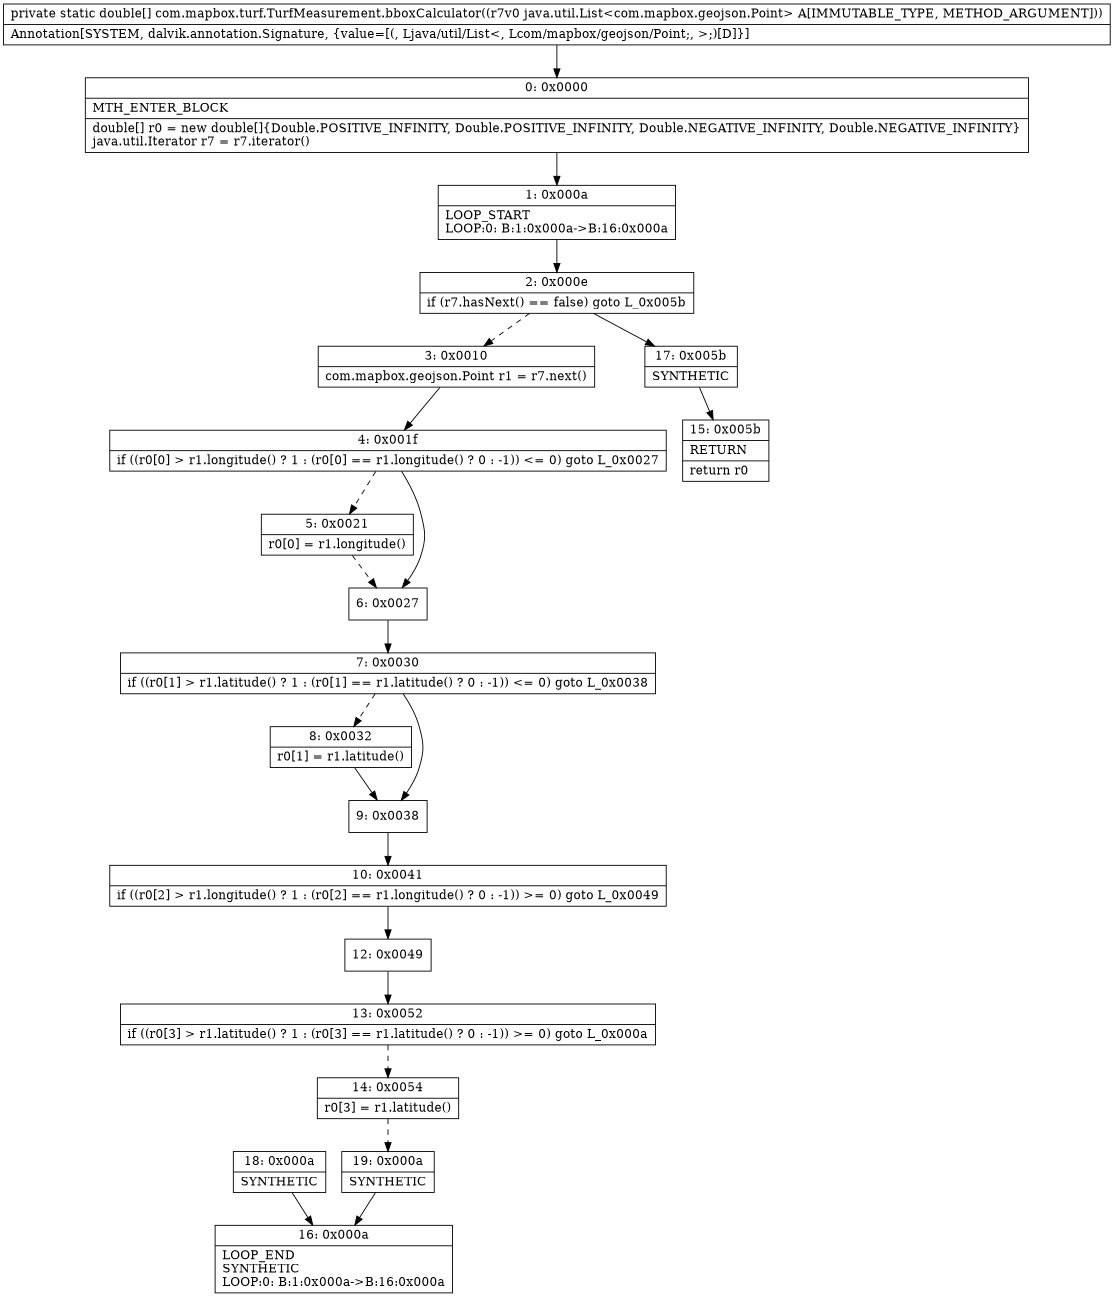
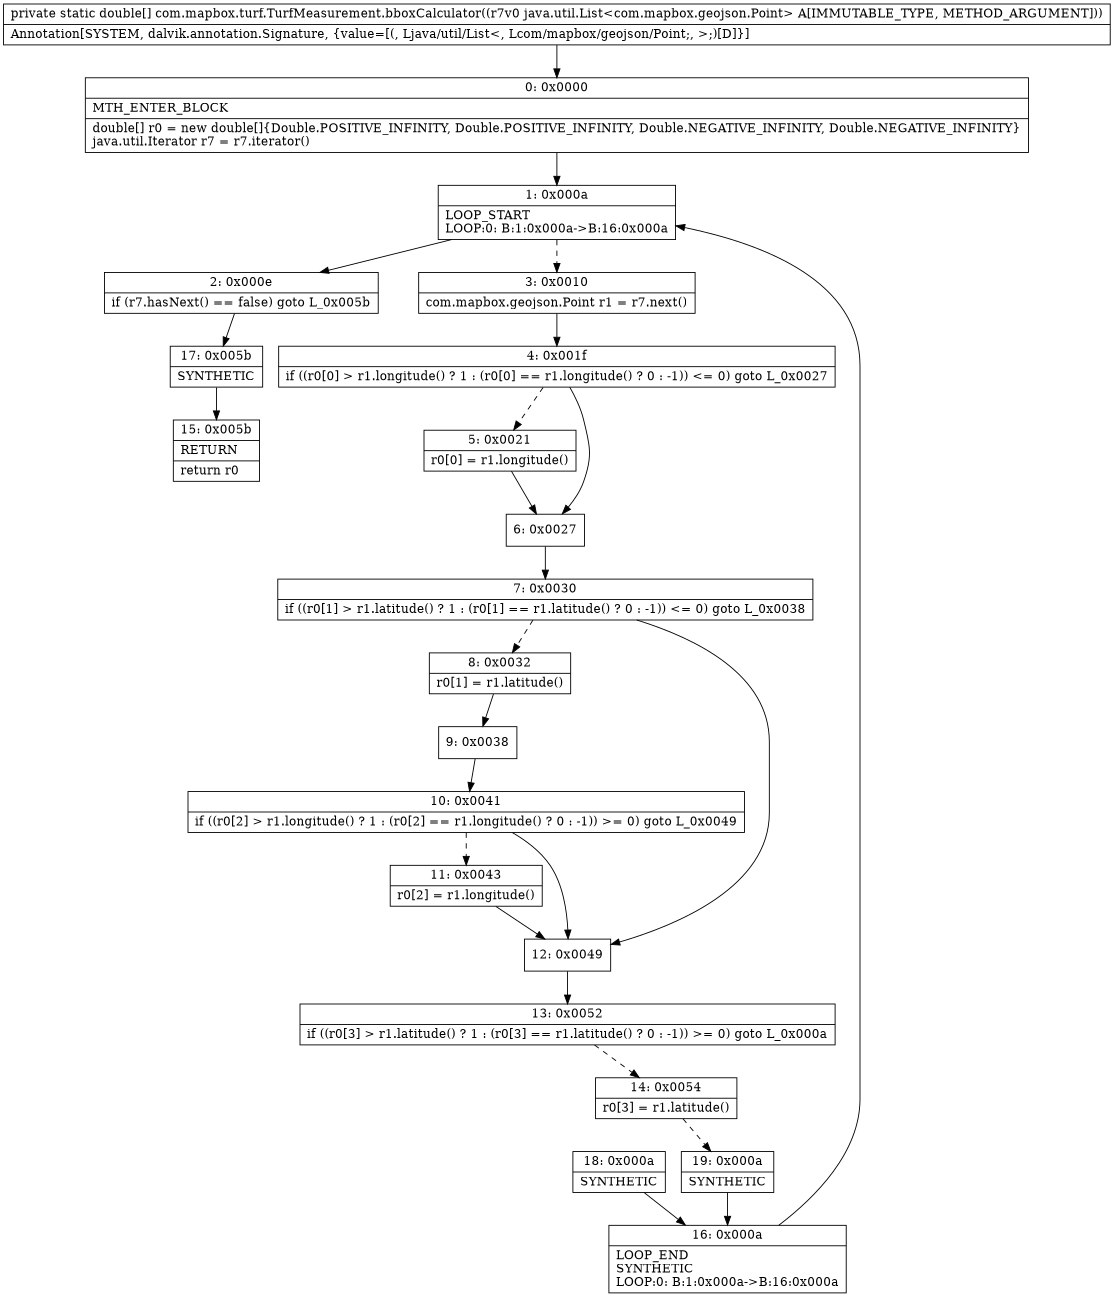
(510, 327) -> (557, 252)
(362, 568) -> (522, 489)
none -> (860, 689)
(423, 743) -> (769, 787)
none -> (466, 886)
